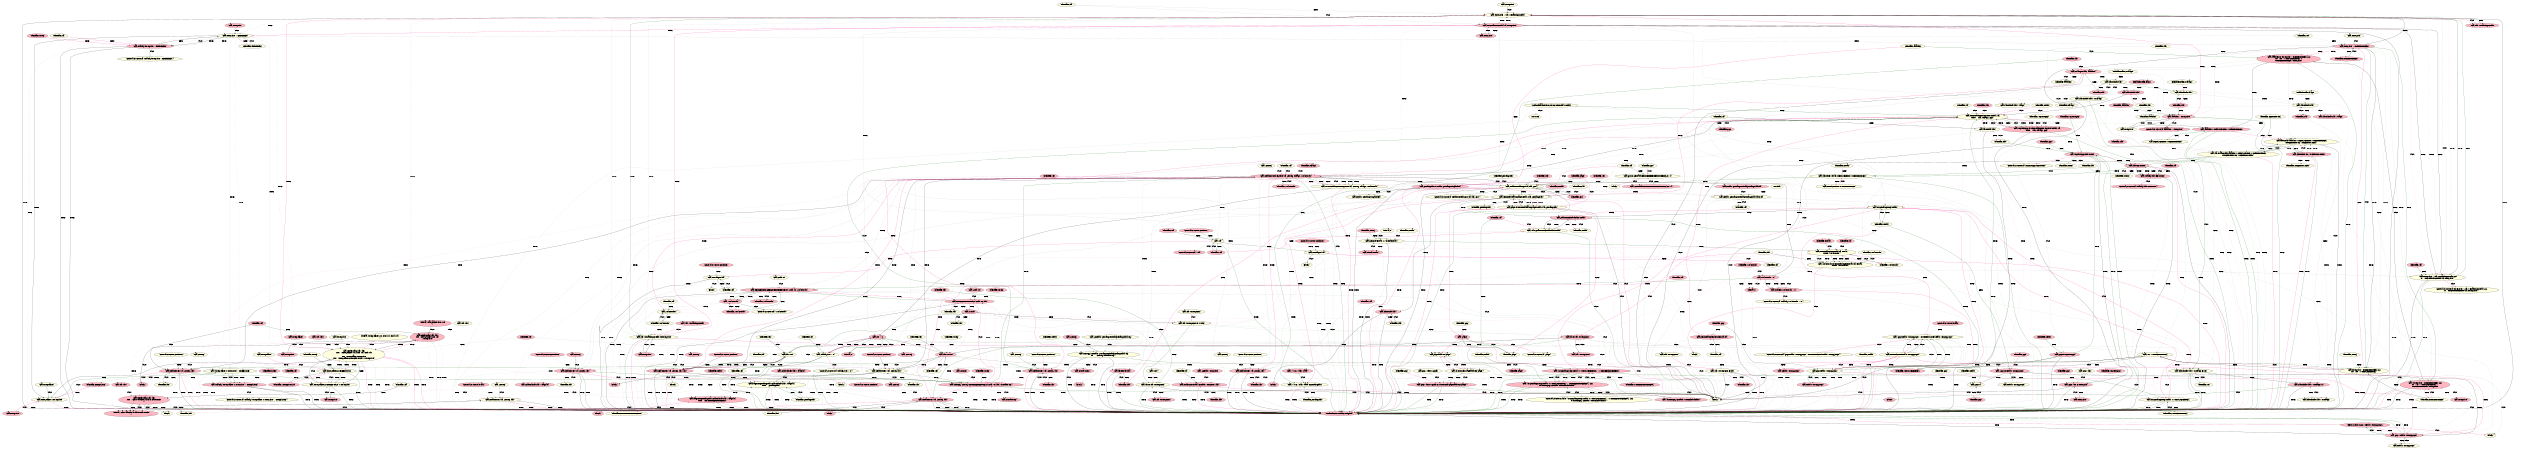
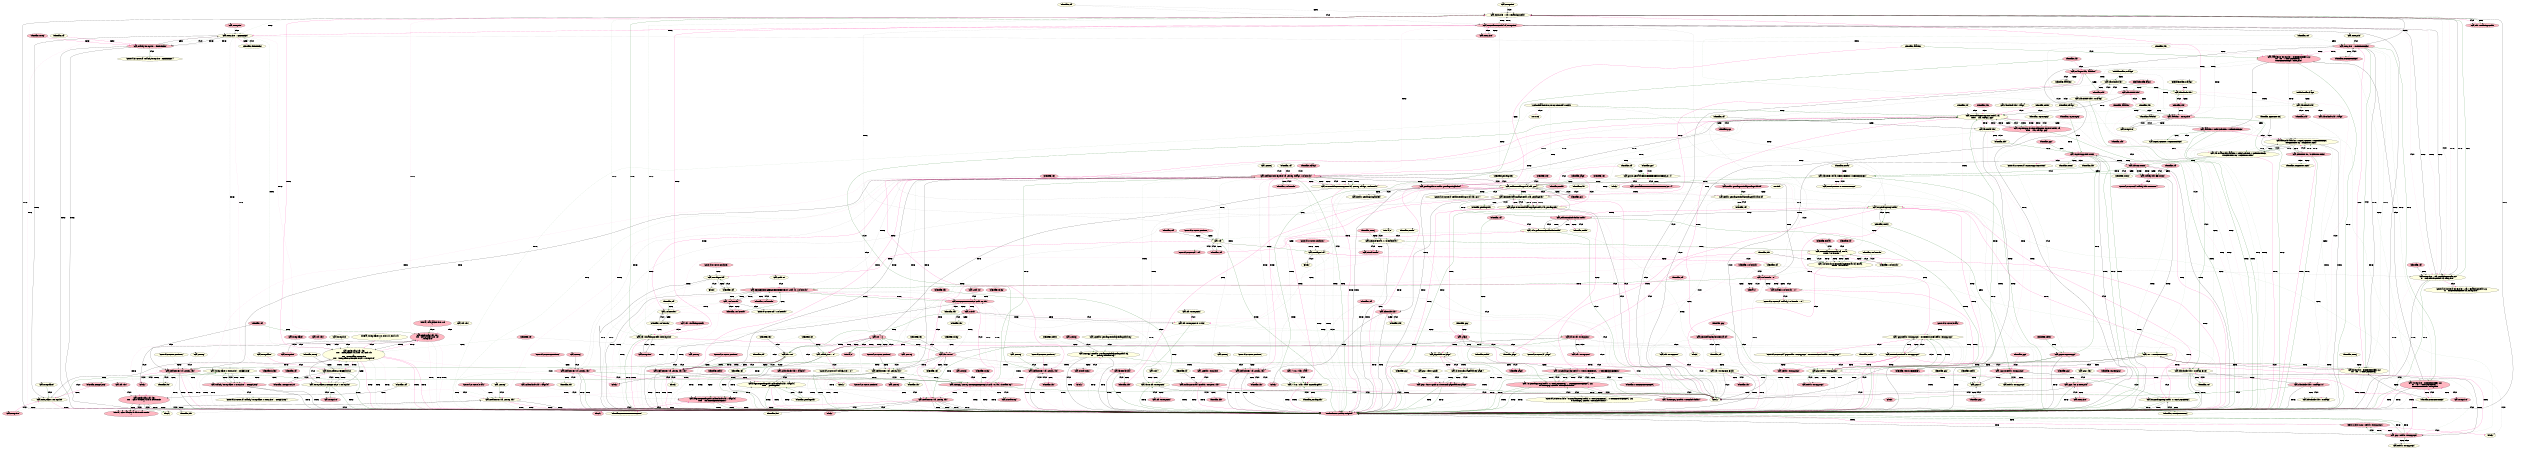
(2164, 129) -> none
